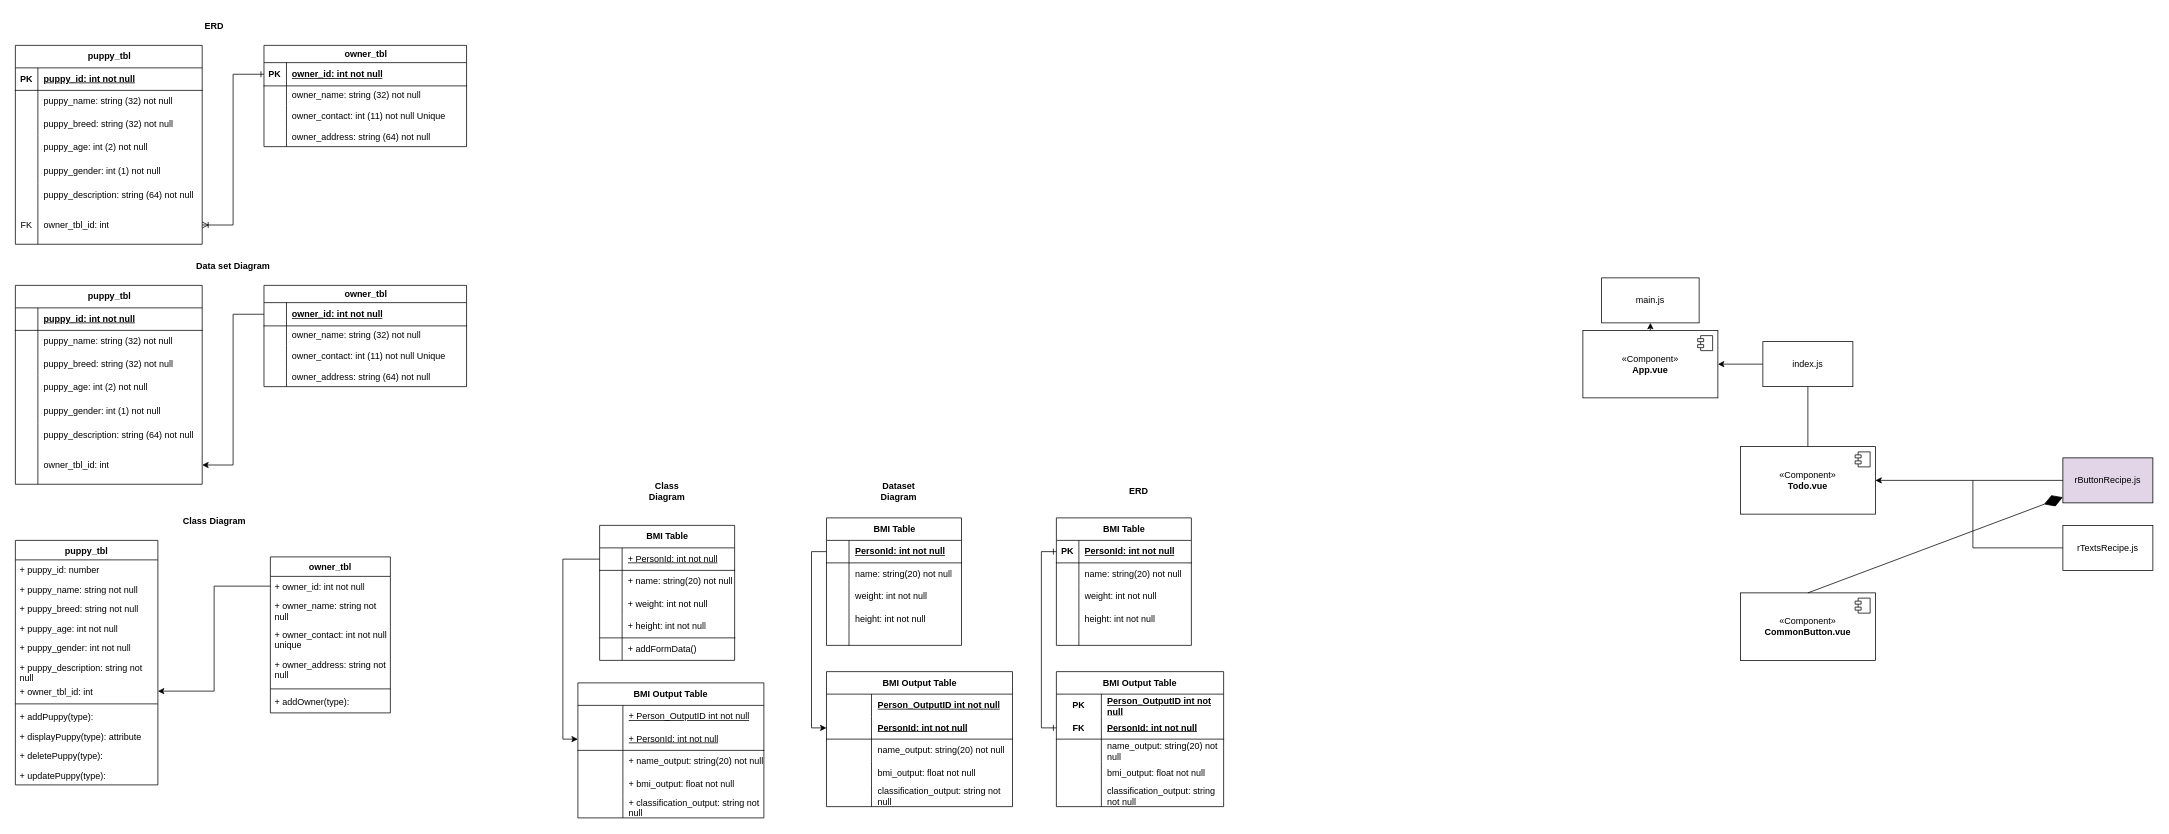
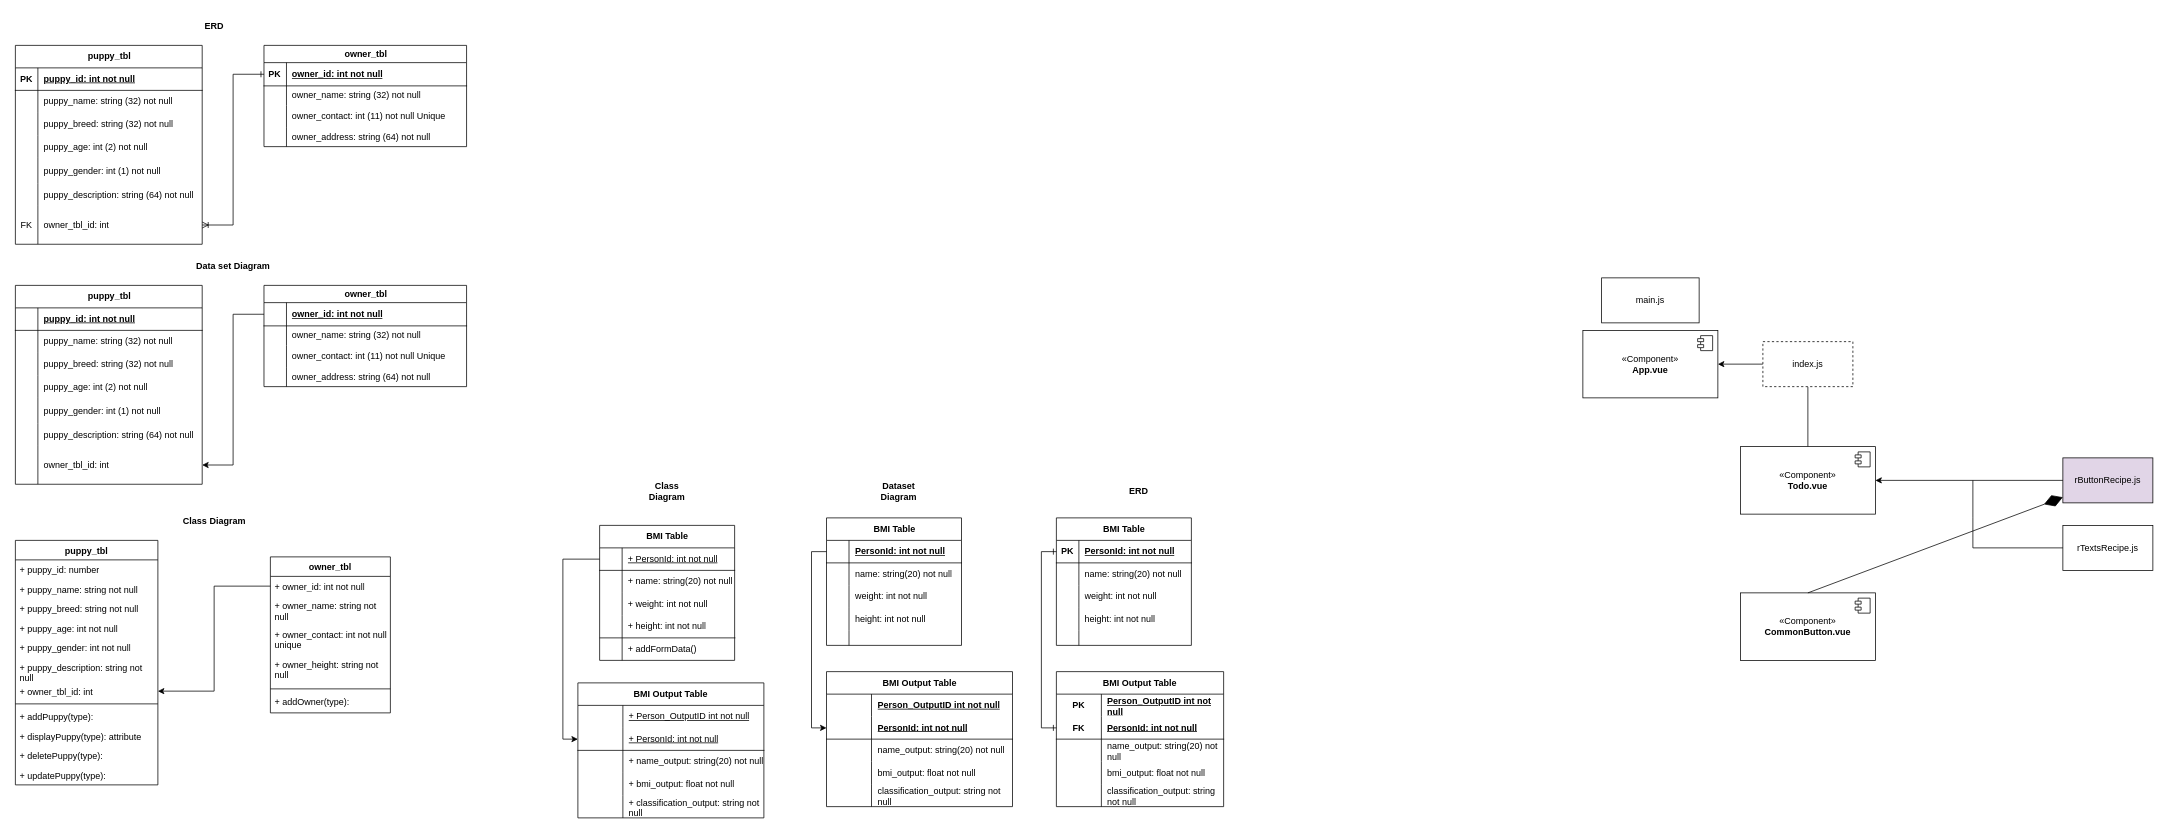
(1650, 329) -> none
(1808, 364) -> (1808, 364)
(331, 670) -> (331, 670)
